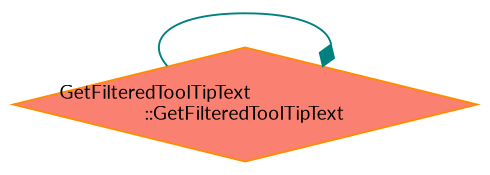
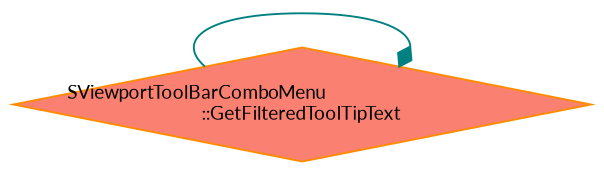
(245, 105) -> (302, 105)
